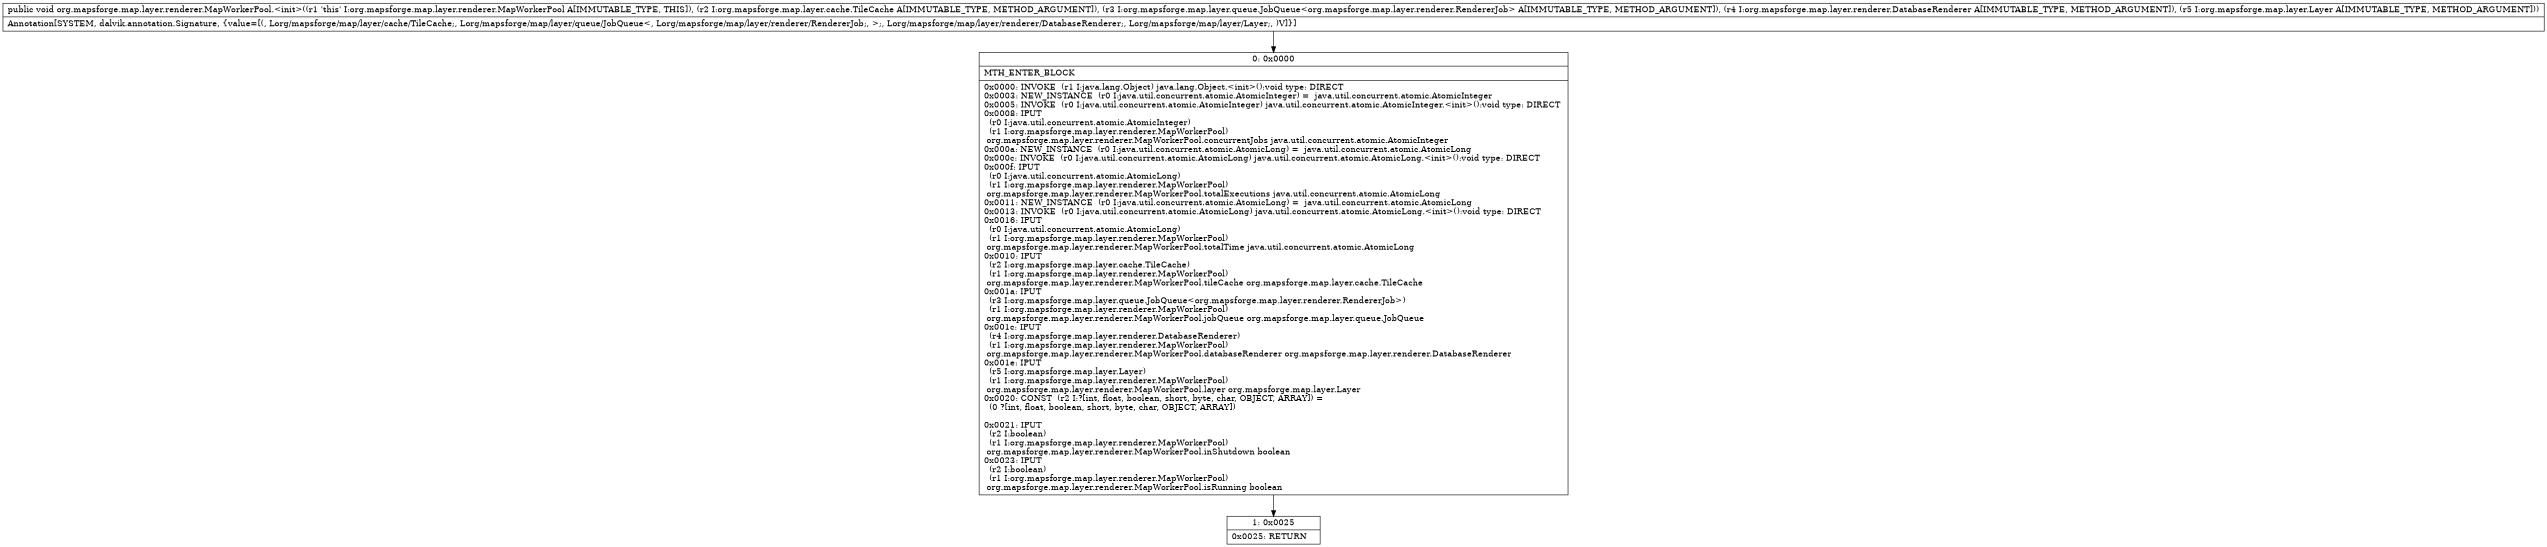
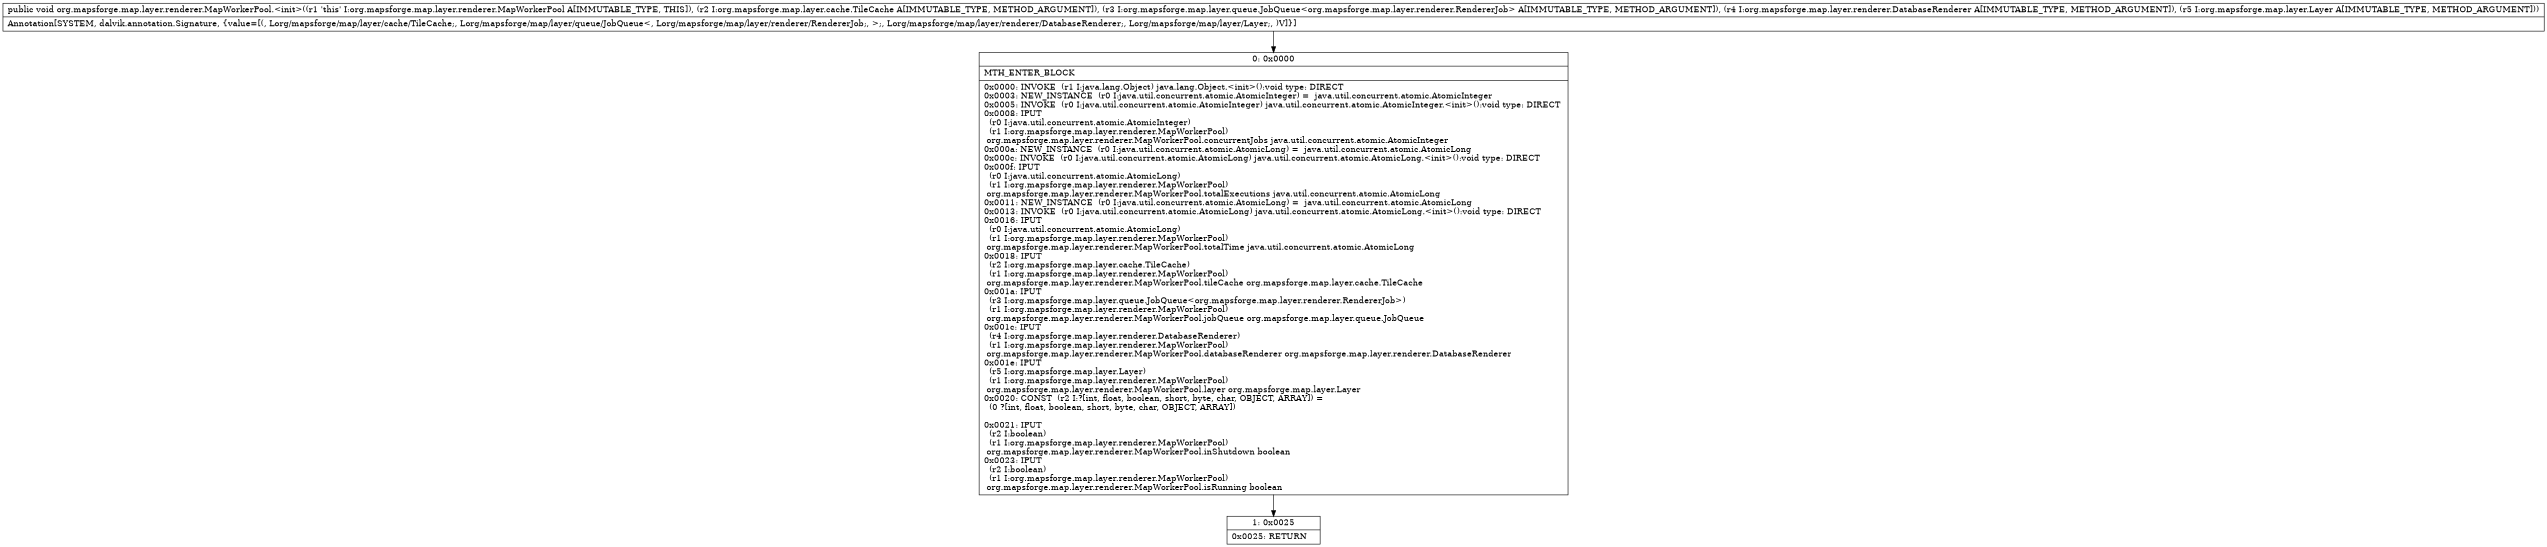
(1016, 256) -> (1016, 256)
